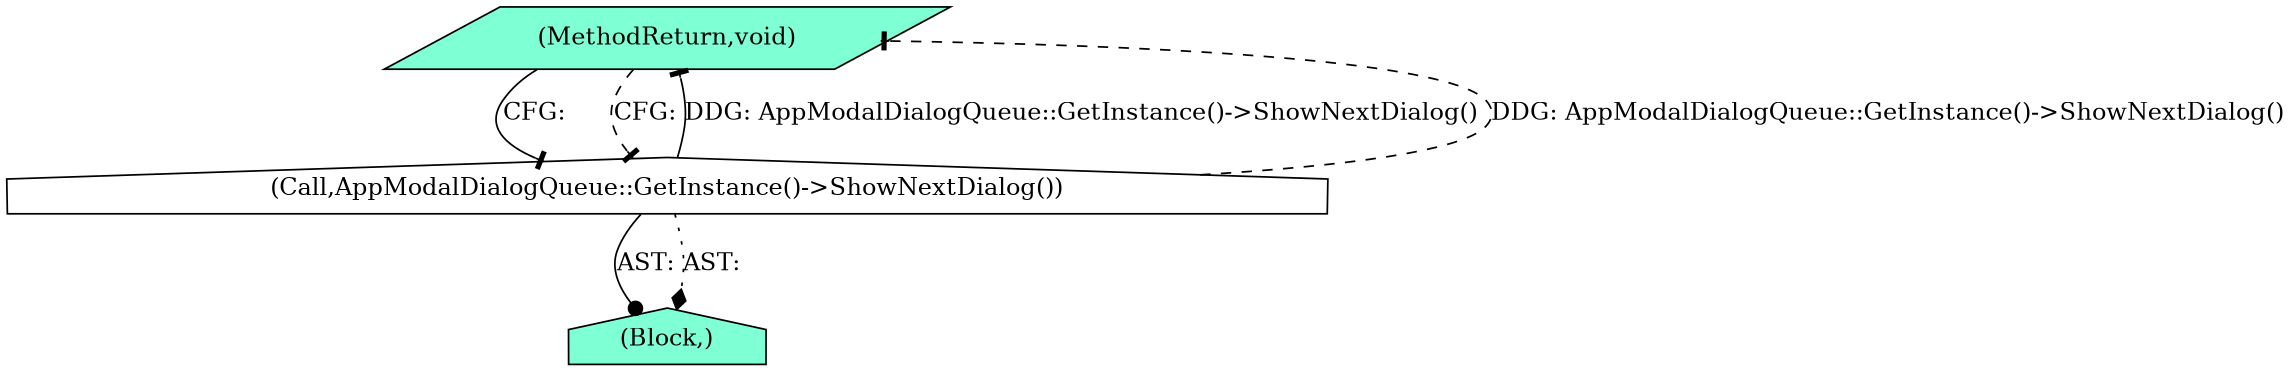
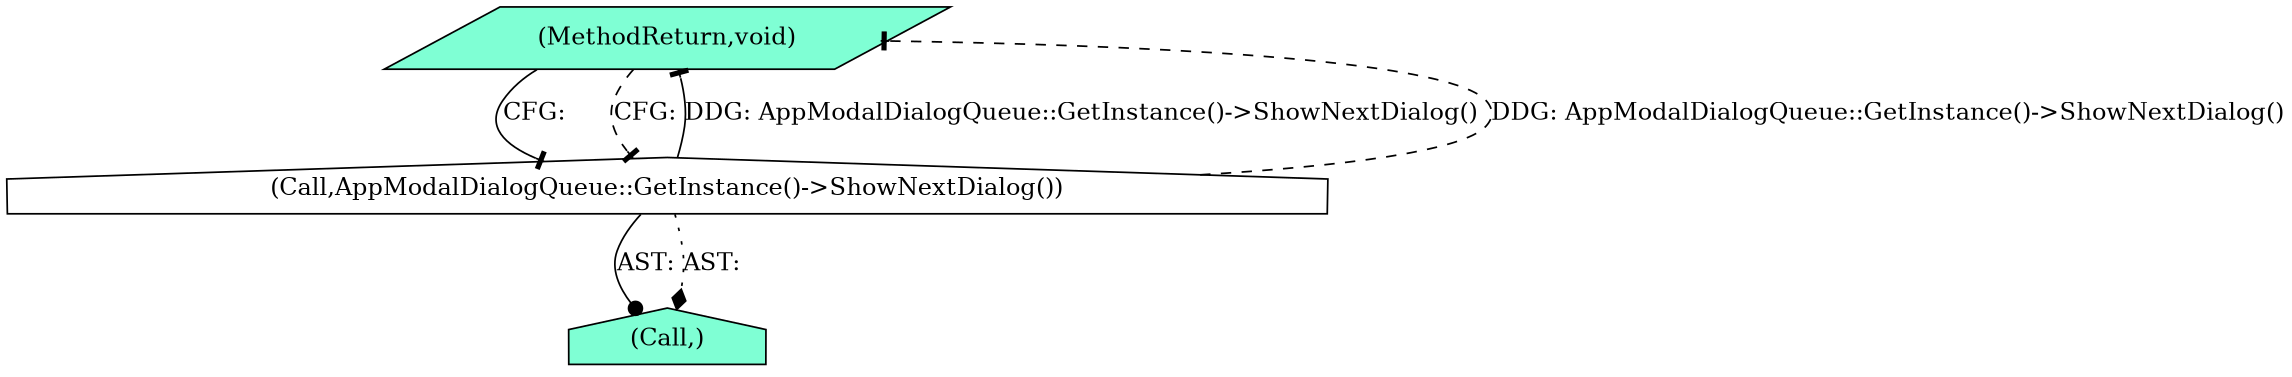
(667, 339) -> (667, 339)
